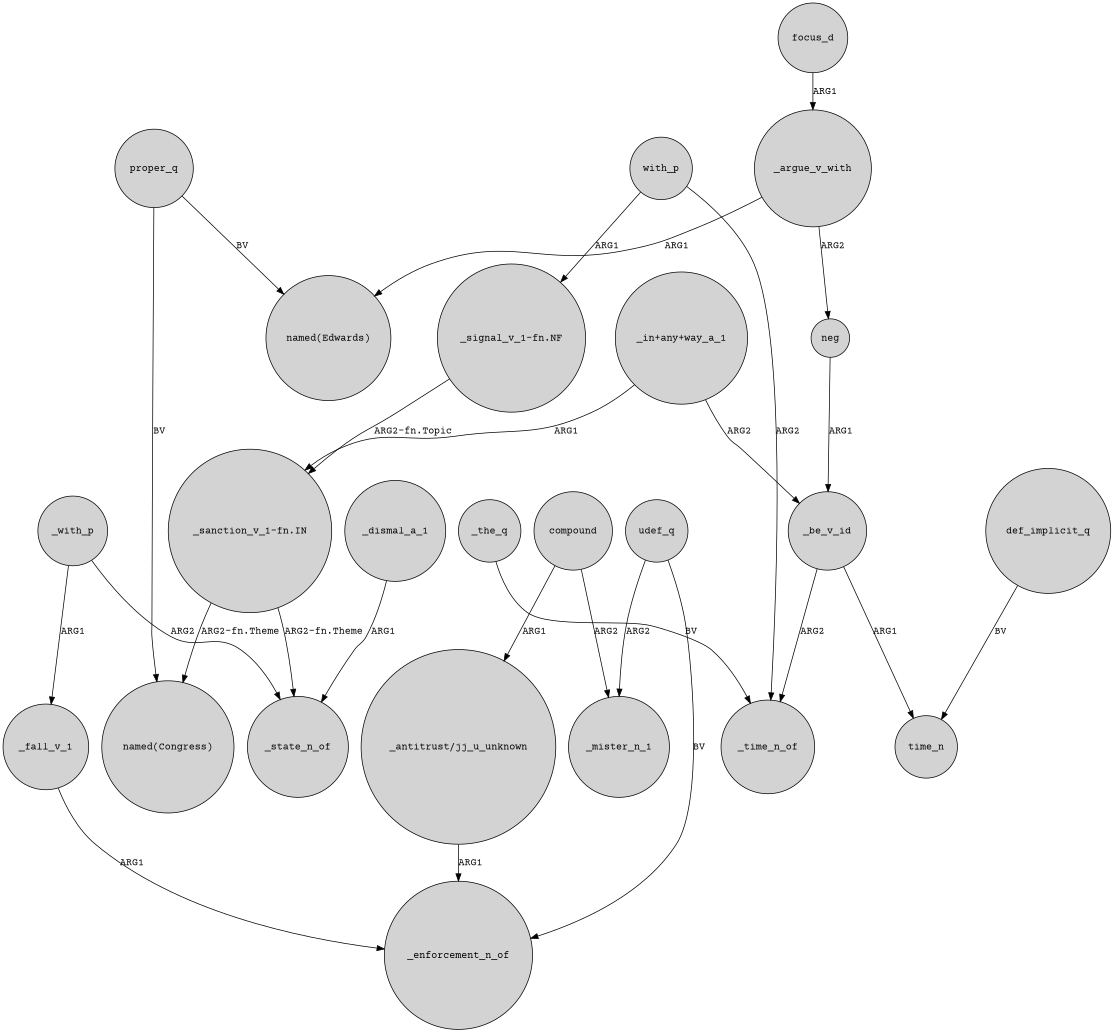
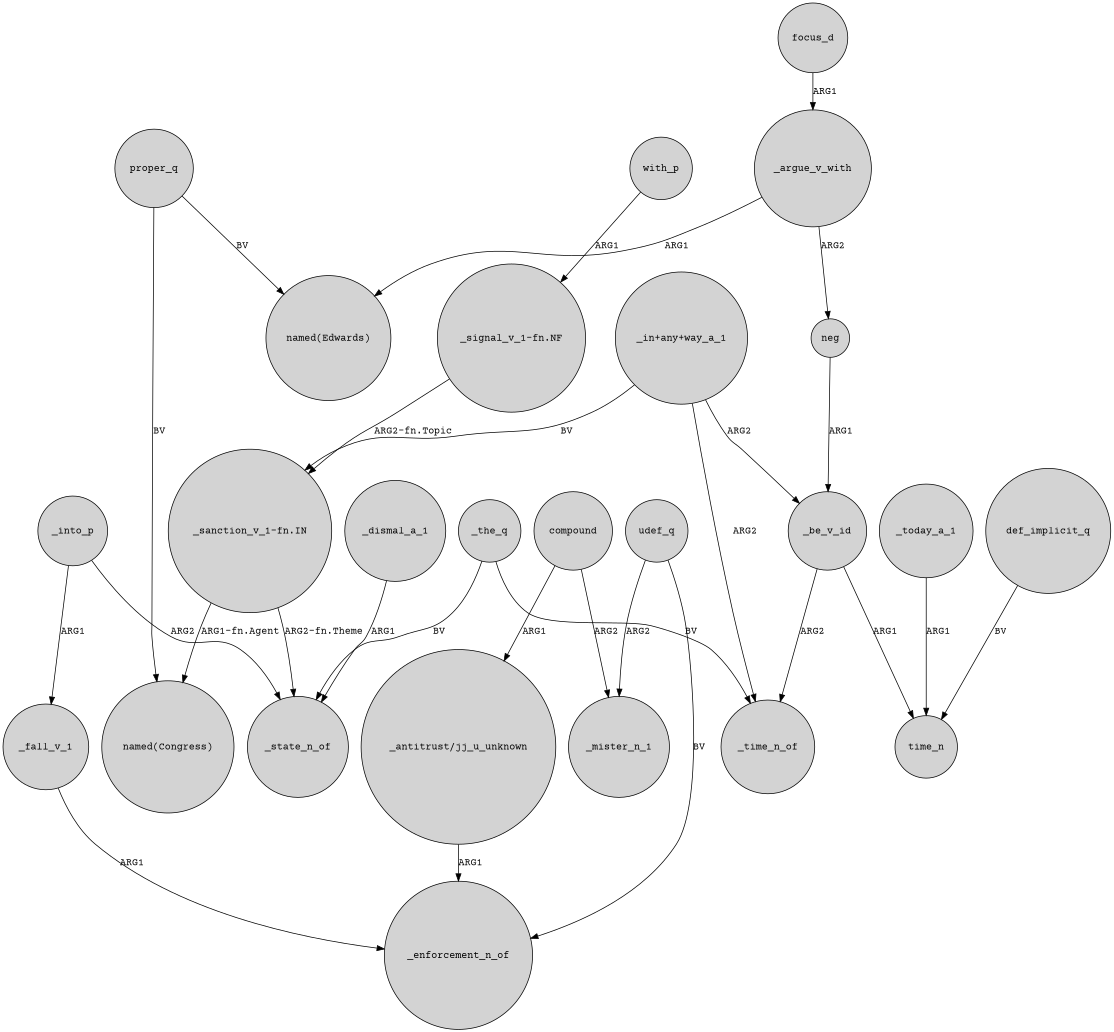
(776, 425) -> (720, 550)
(567, 431) -> (567, 431)
(73, 531) -> (73, 531)
none -> (926, 531)
(241, 631) -> (241, 631)
none -> (407, 634)
